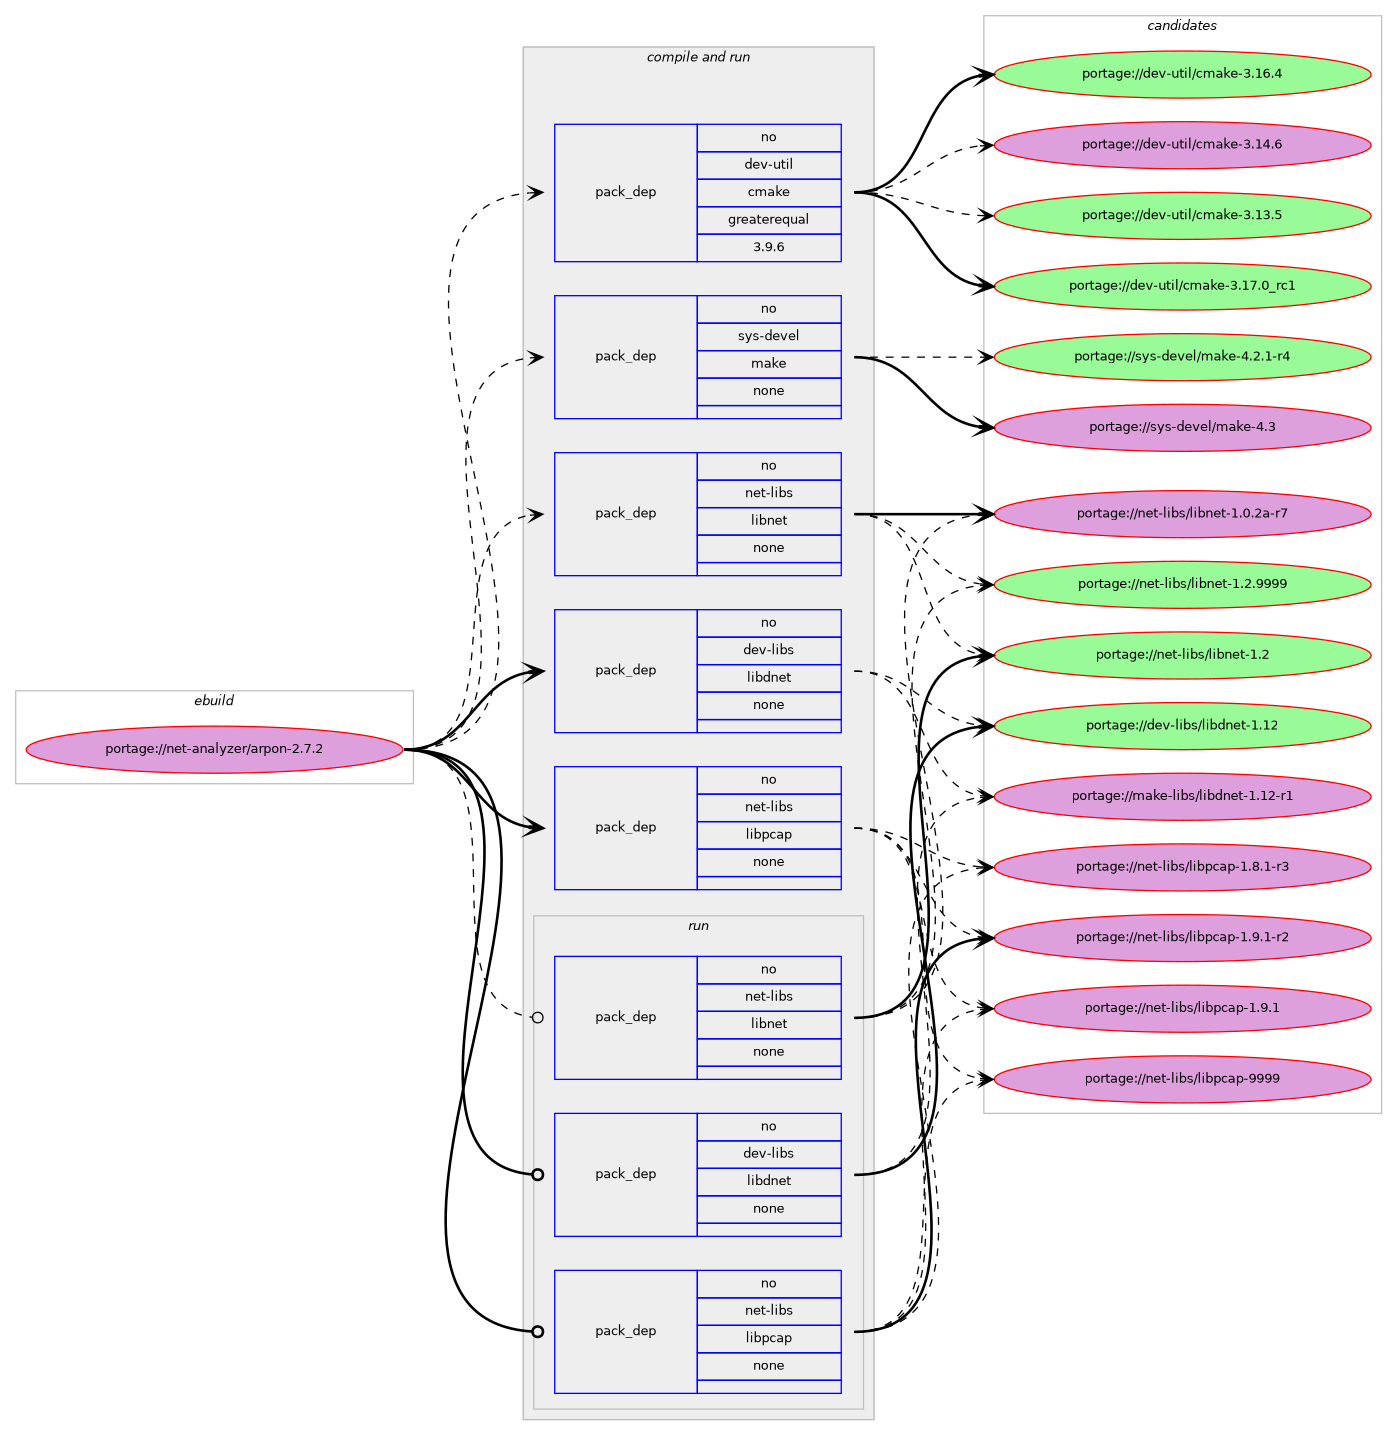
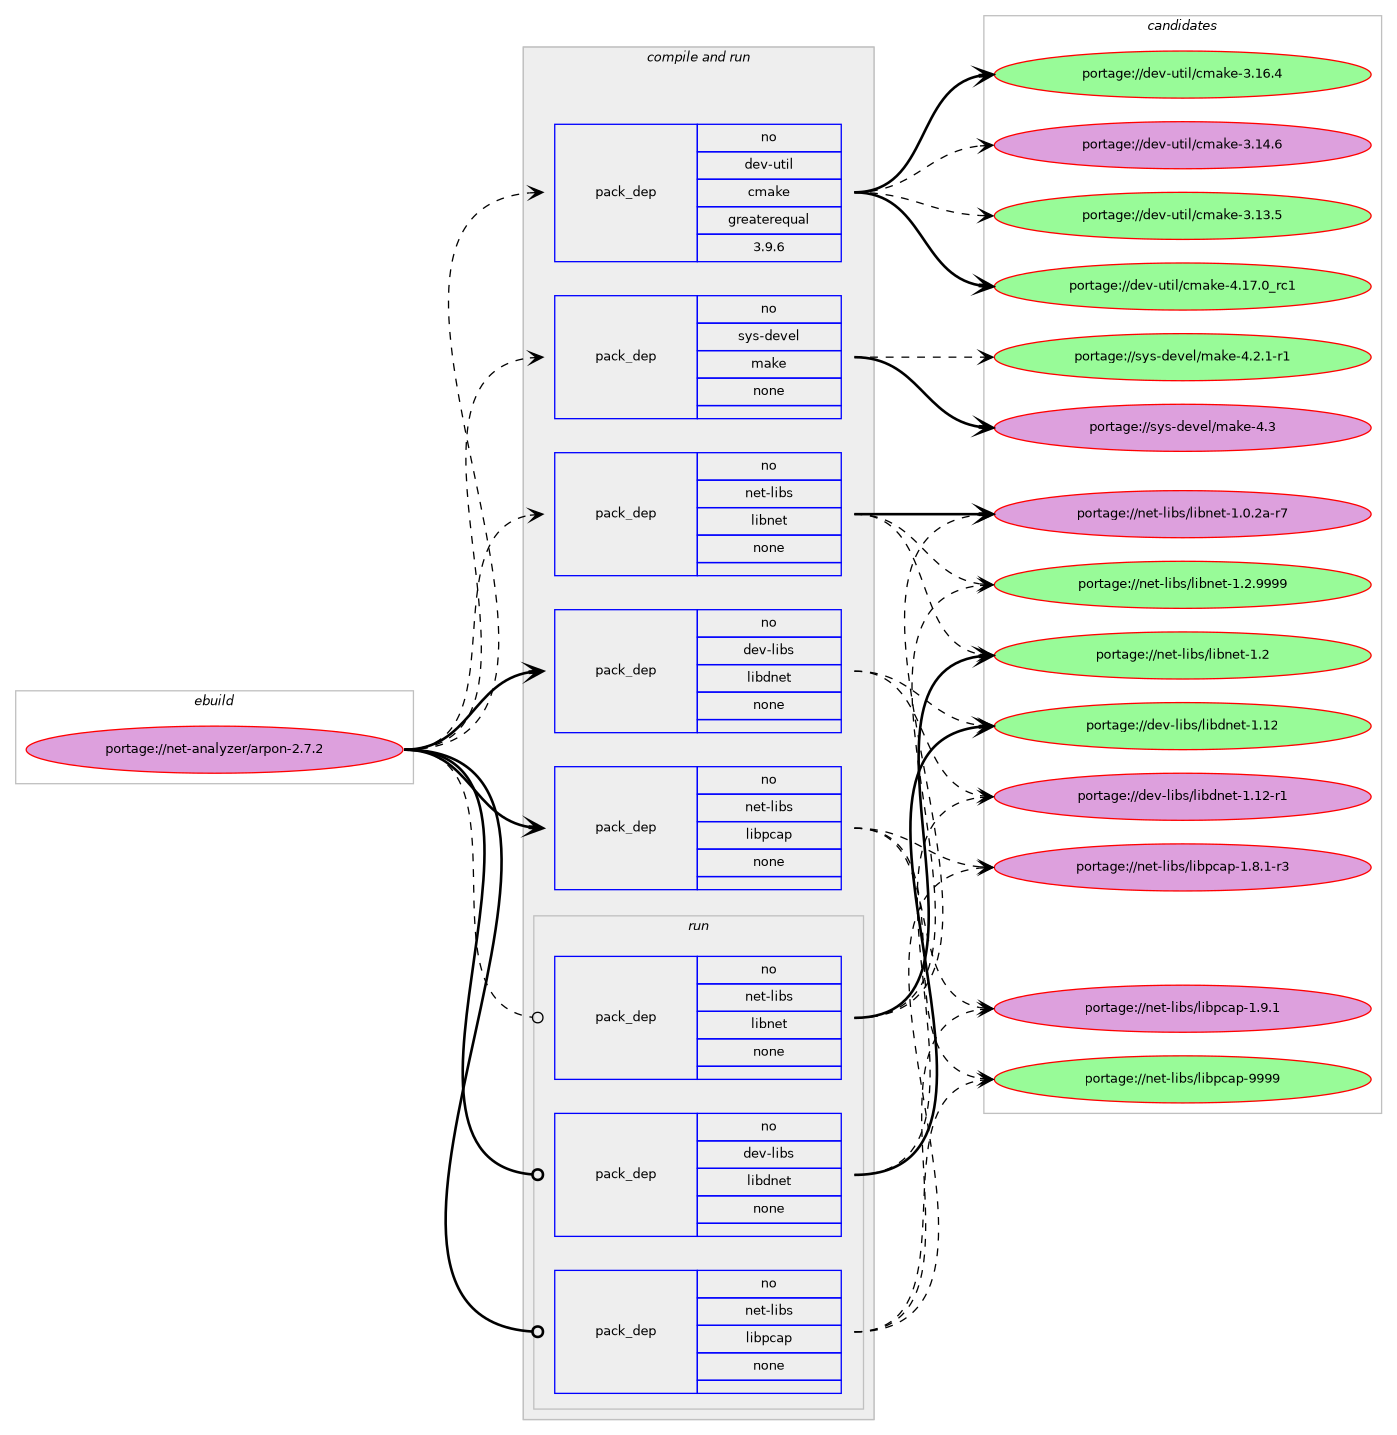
(1183, 287) -> (1183, 287)
(1183, 357) -> (1183, 357)
(1183, 797) -> (1183, 797)
(1183, 938) -> none
(1183, 1079) -> (1183, 1079)
